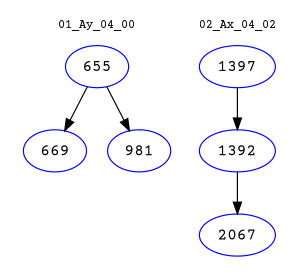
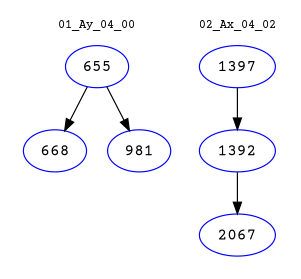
(55, 151) -> (55, 151)
